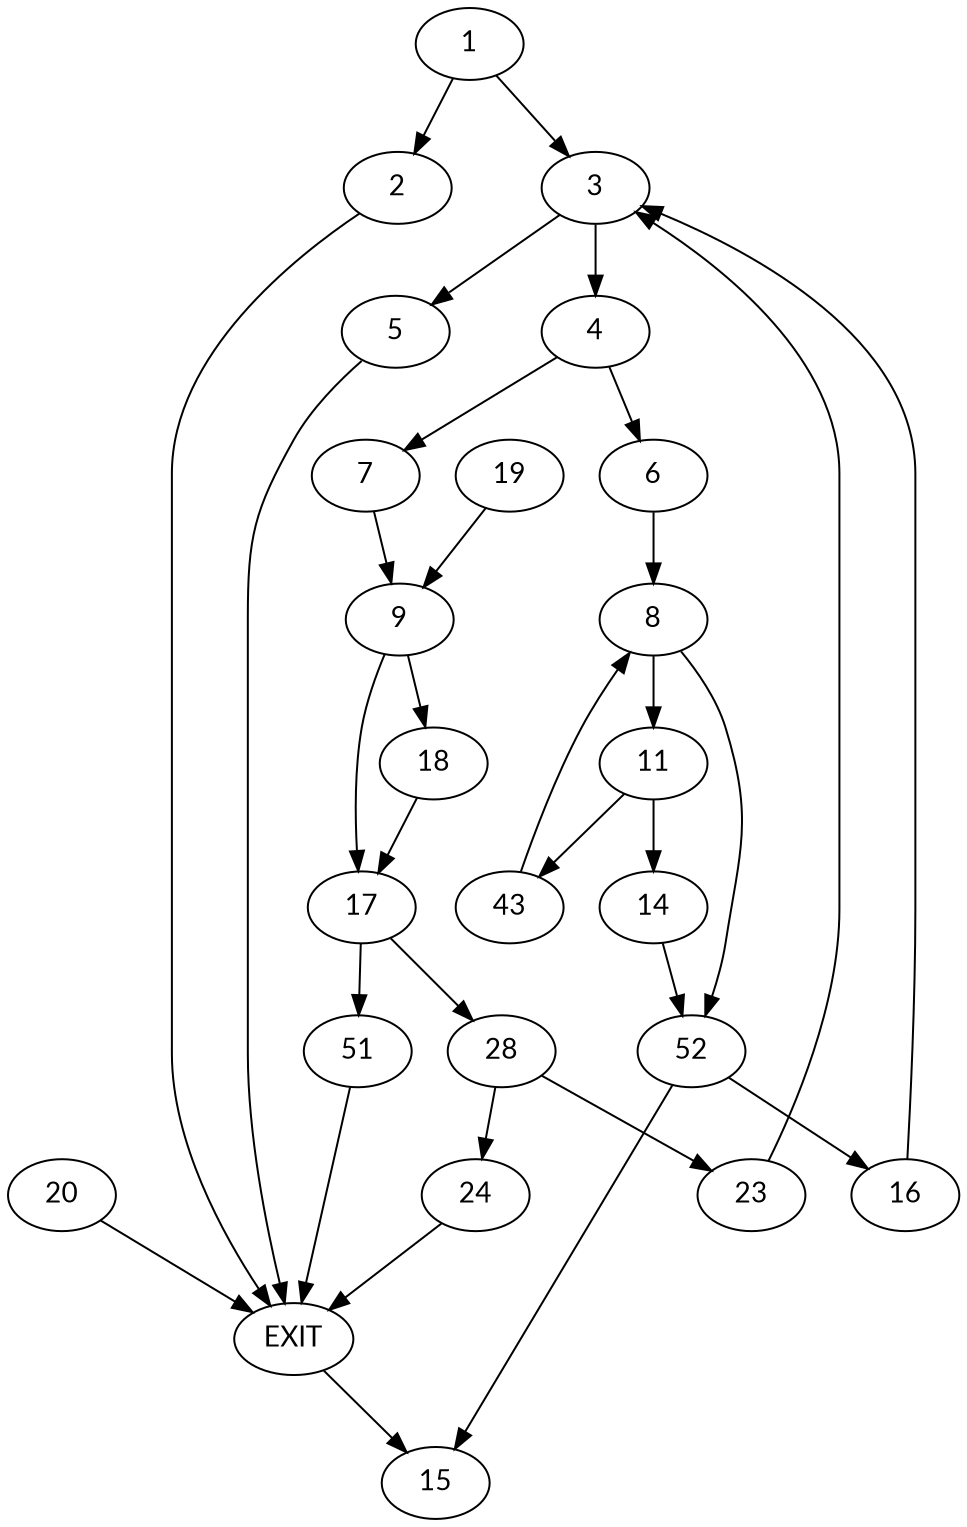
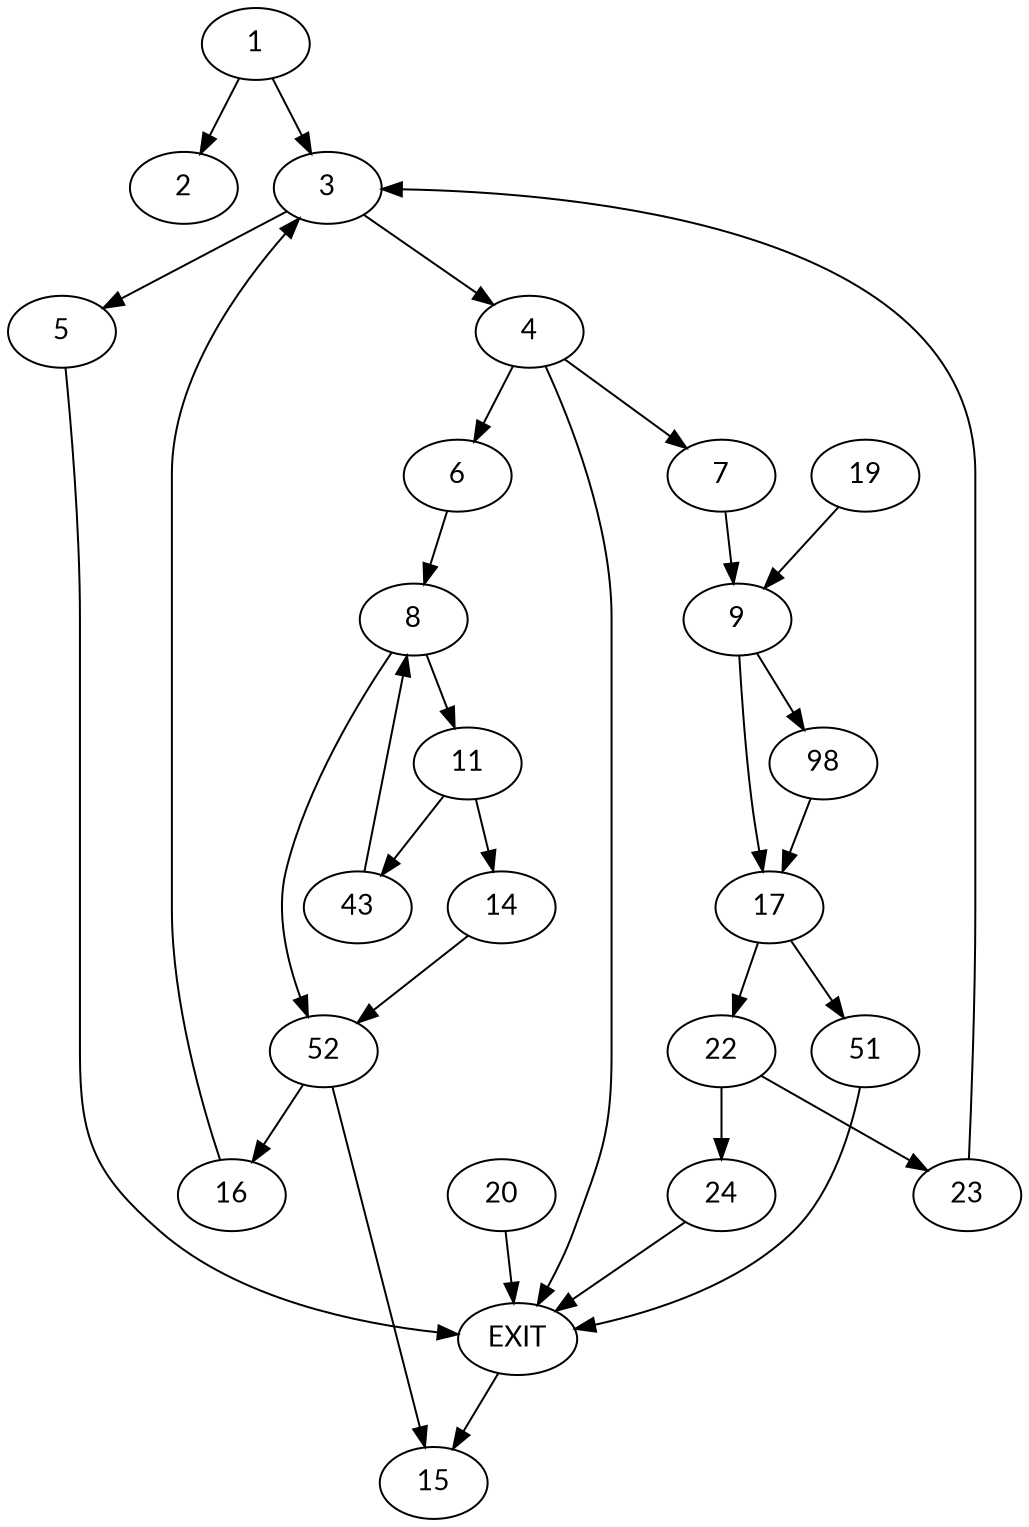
(172, 724) -> (612, 828)
(434, 763) -> (823, 763)
(502, 1051) -> (721, 1051)
